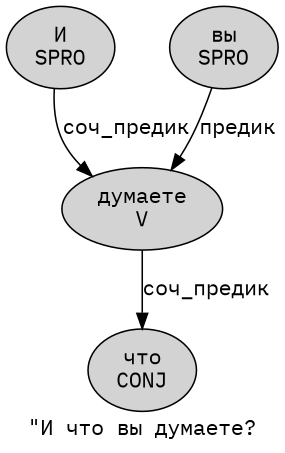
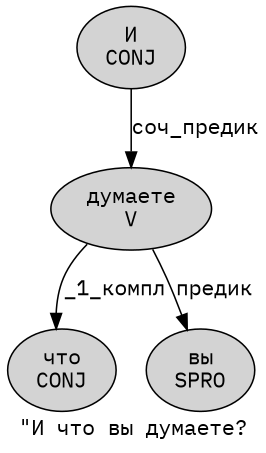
(61, 48) -> (131, 48)
(198, 123) -> (168, 282)
(206, 290) -> (115, 290)
